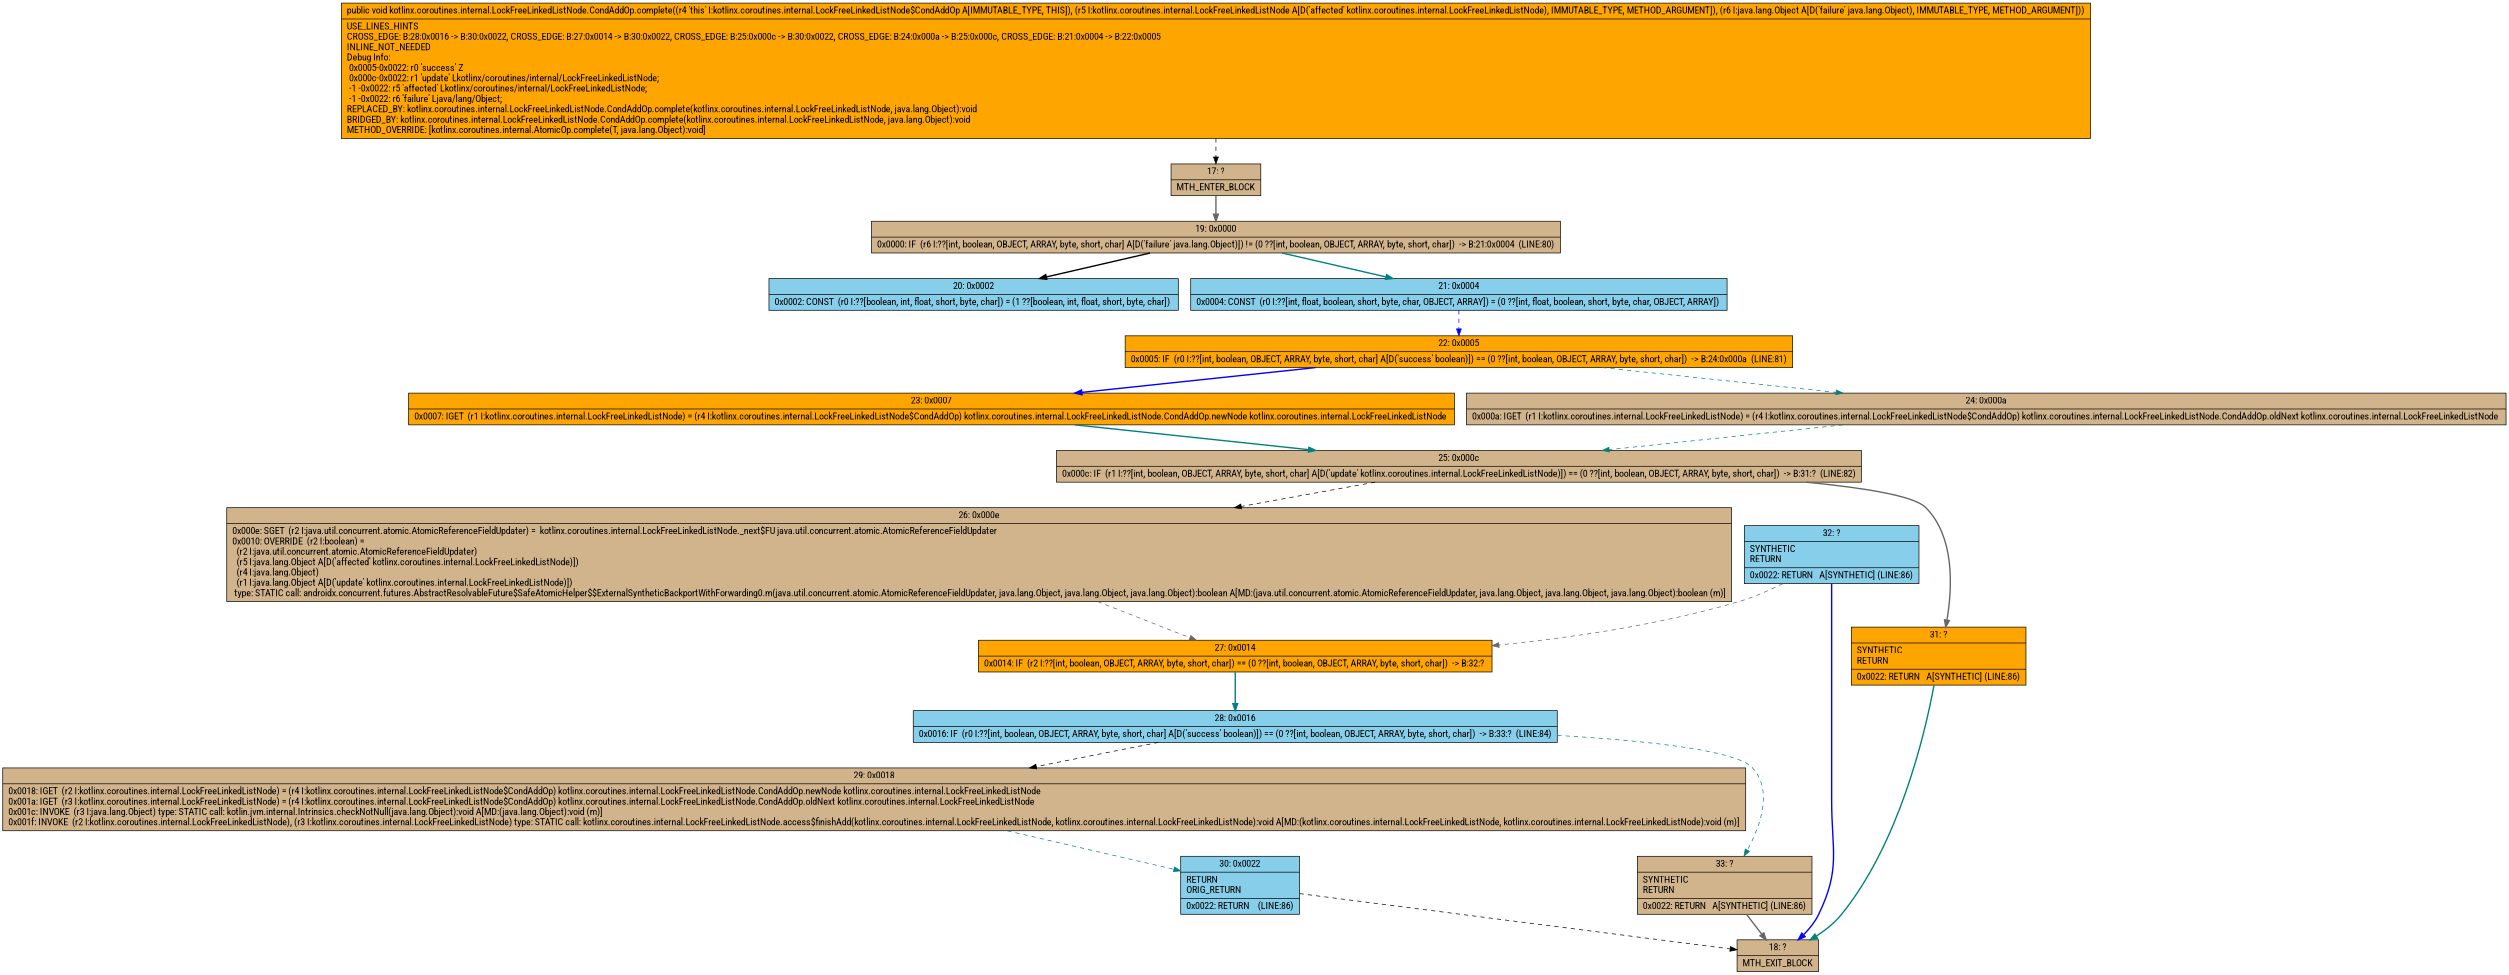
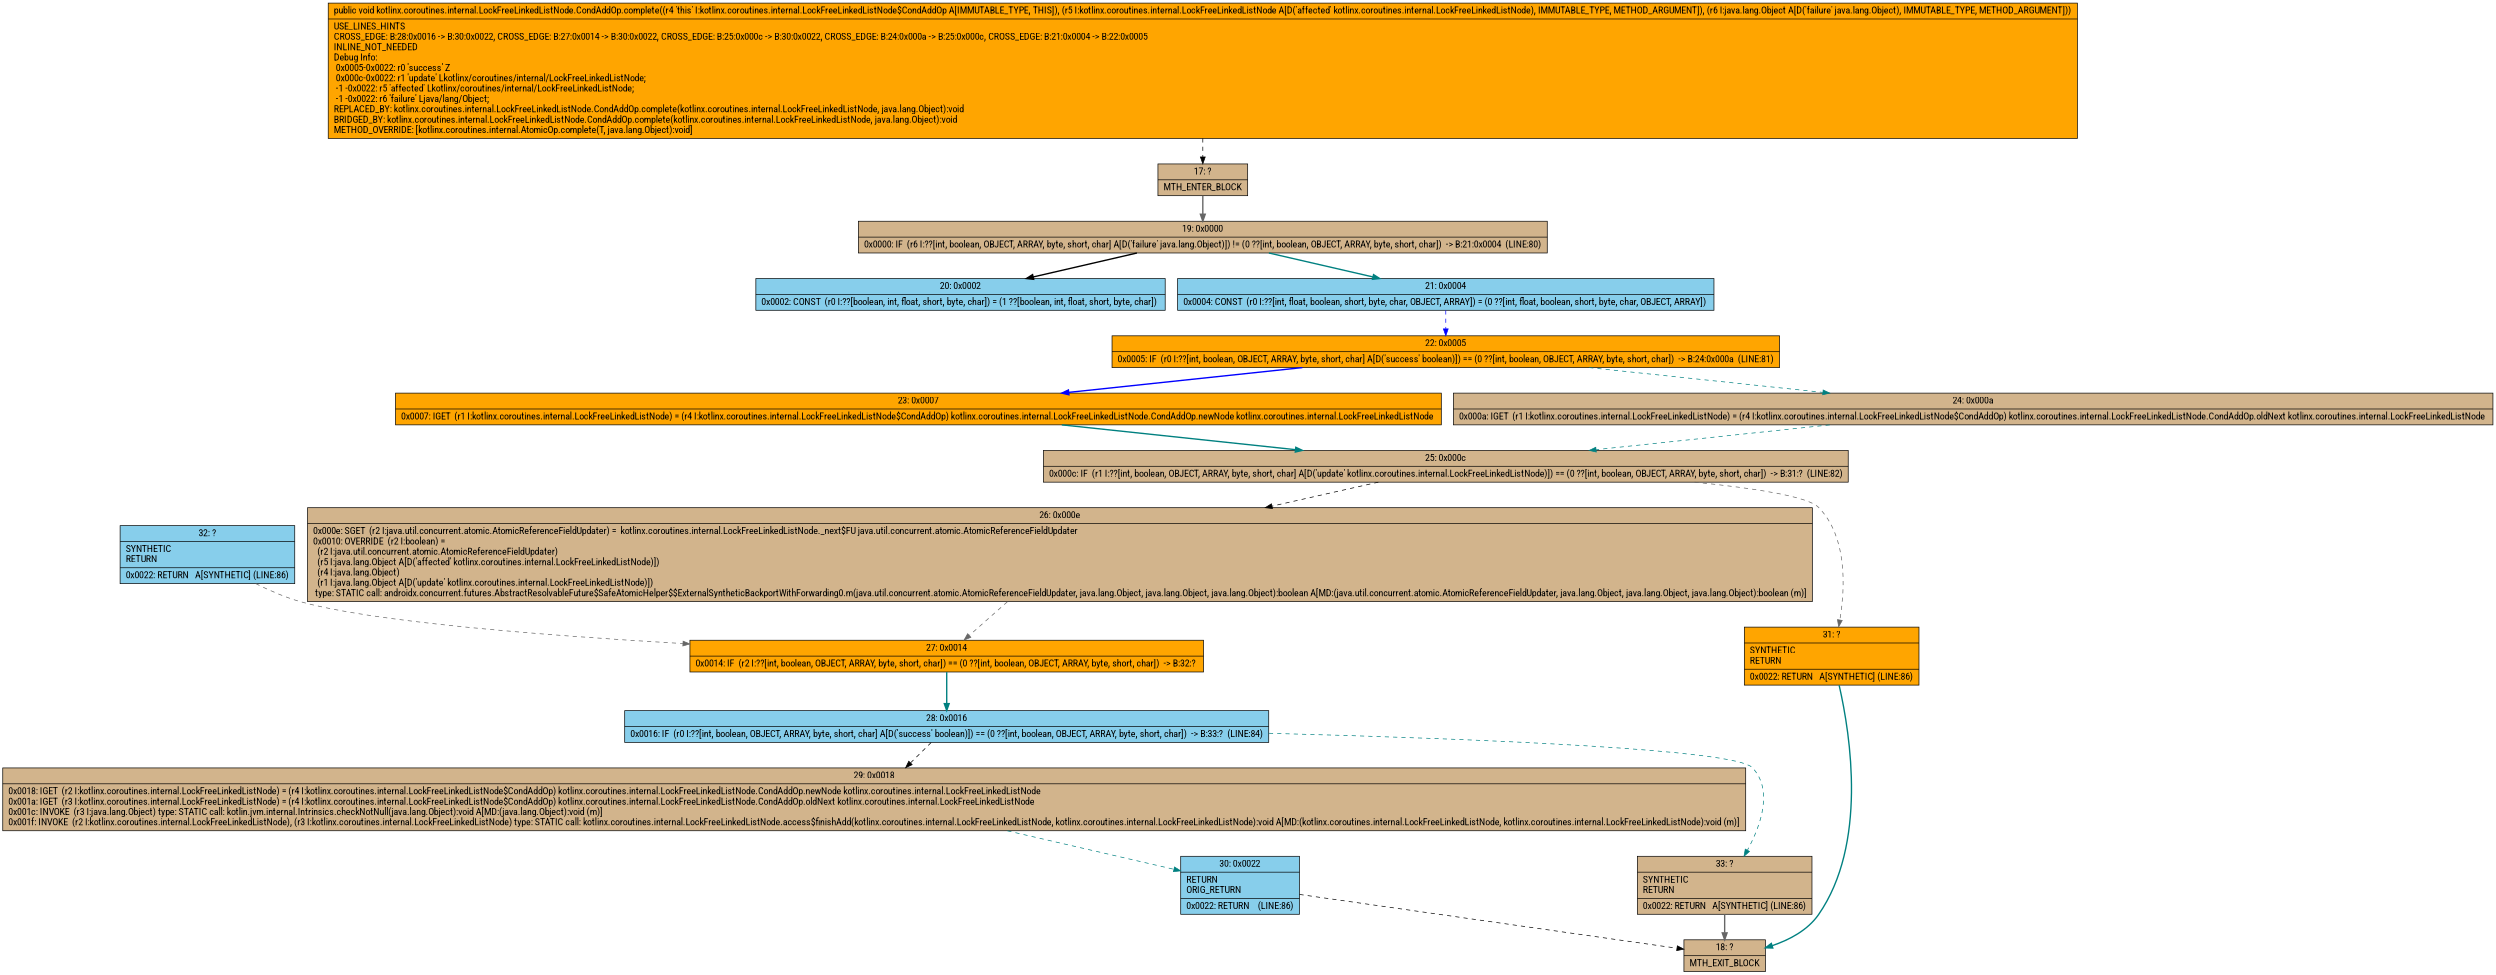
(1924, 506) -> (1815, 505)
(1832, 763) -> none
